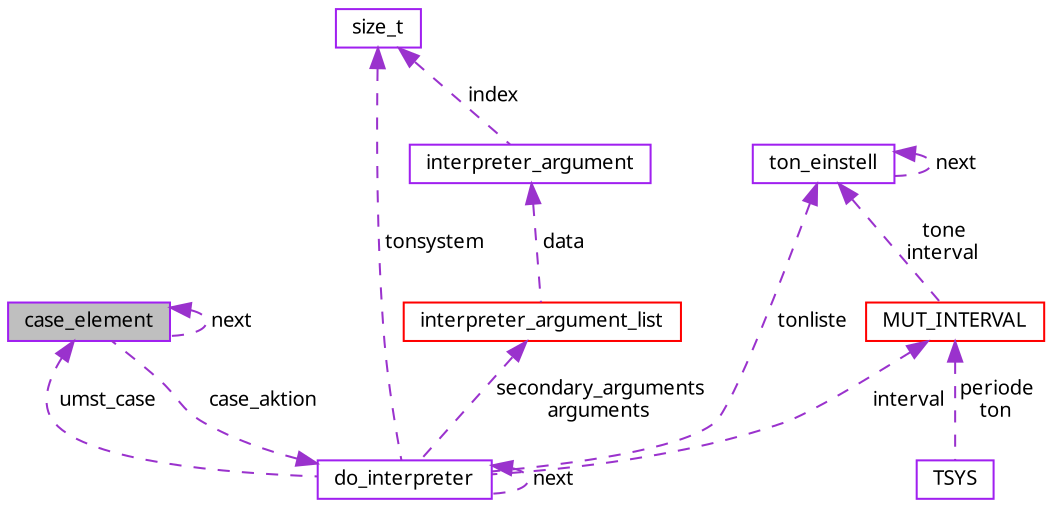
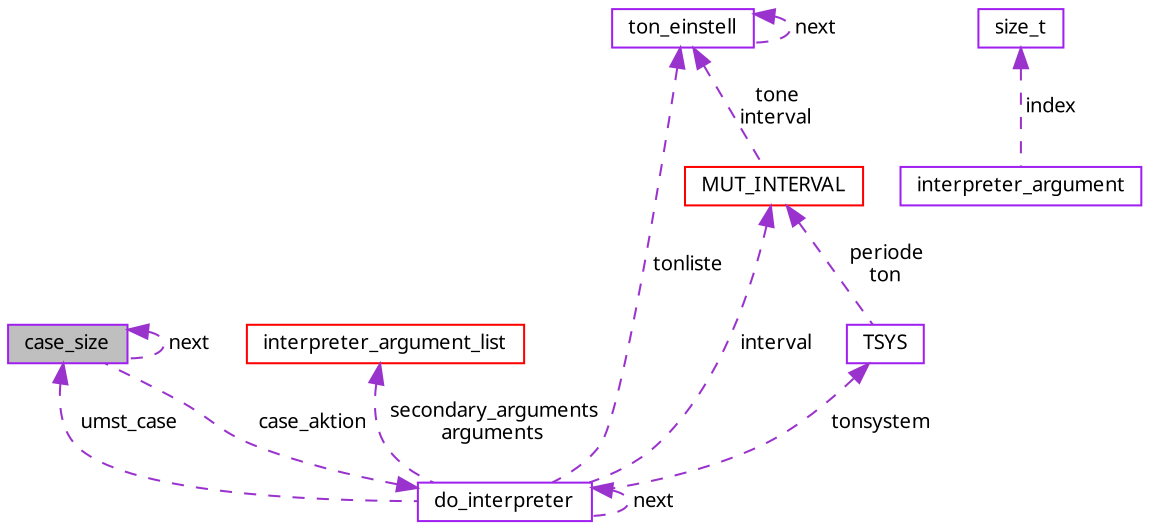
(537, 253) -> none
(380, 265) -> (733, 457)
(89, 322) -> (68, 344)
